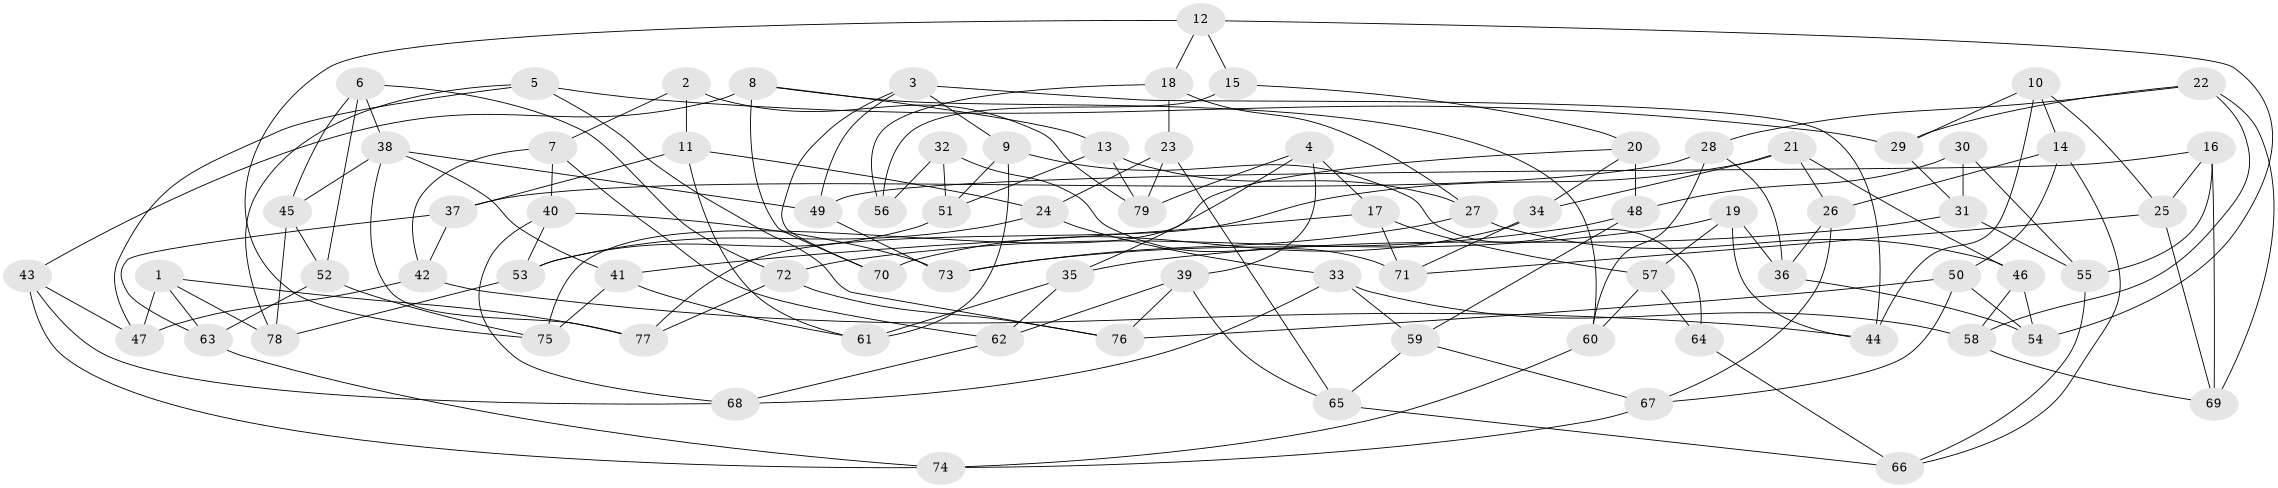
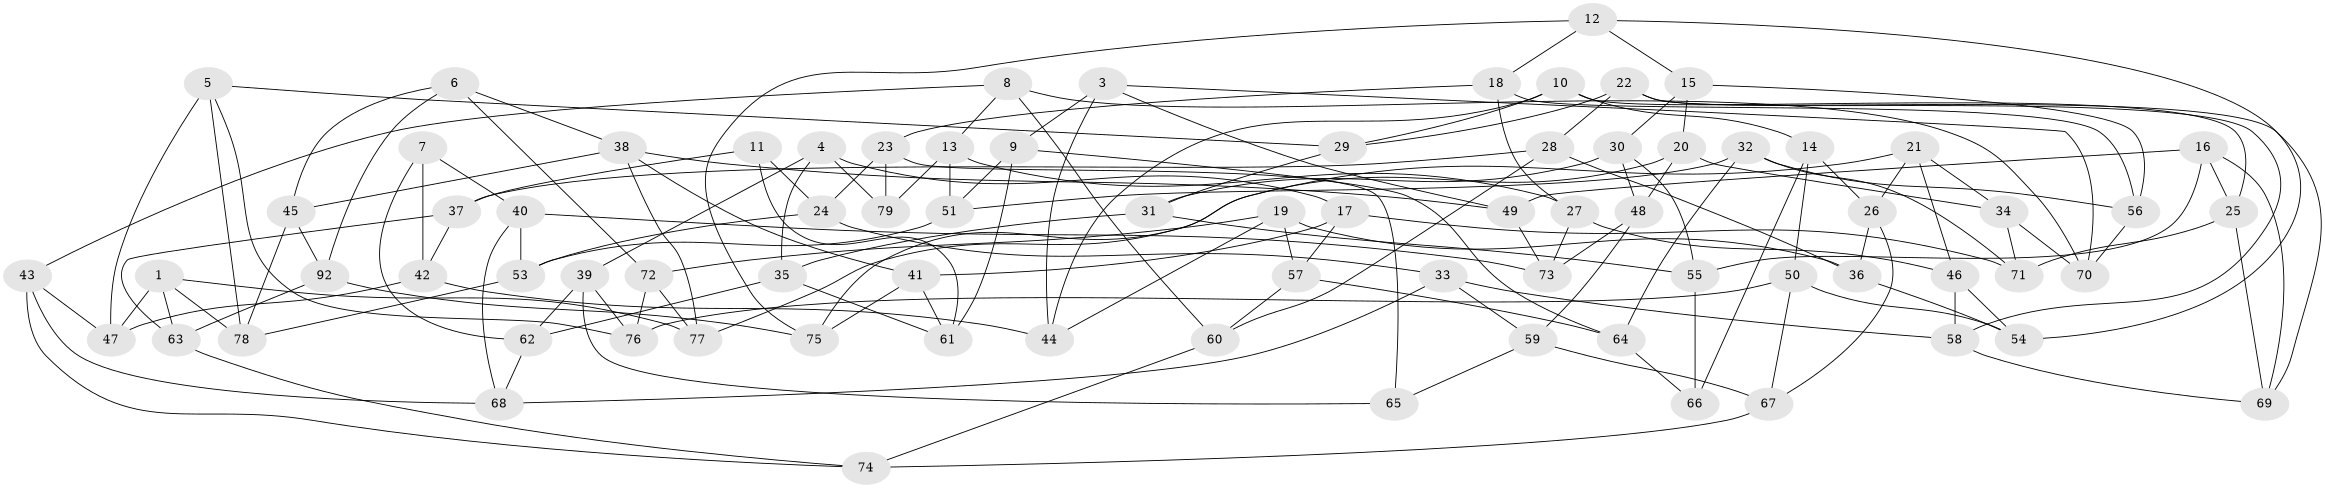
(686, 84) -> none
none -> (1650, 119)
none -> (2114, 240)
none -> (1671, 248)
(325, 276) -> (325, 276)
(1619, 436) -> none
